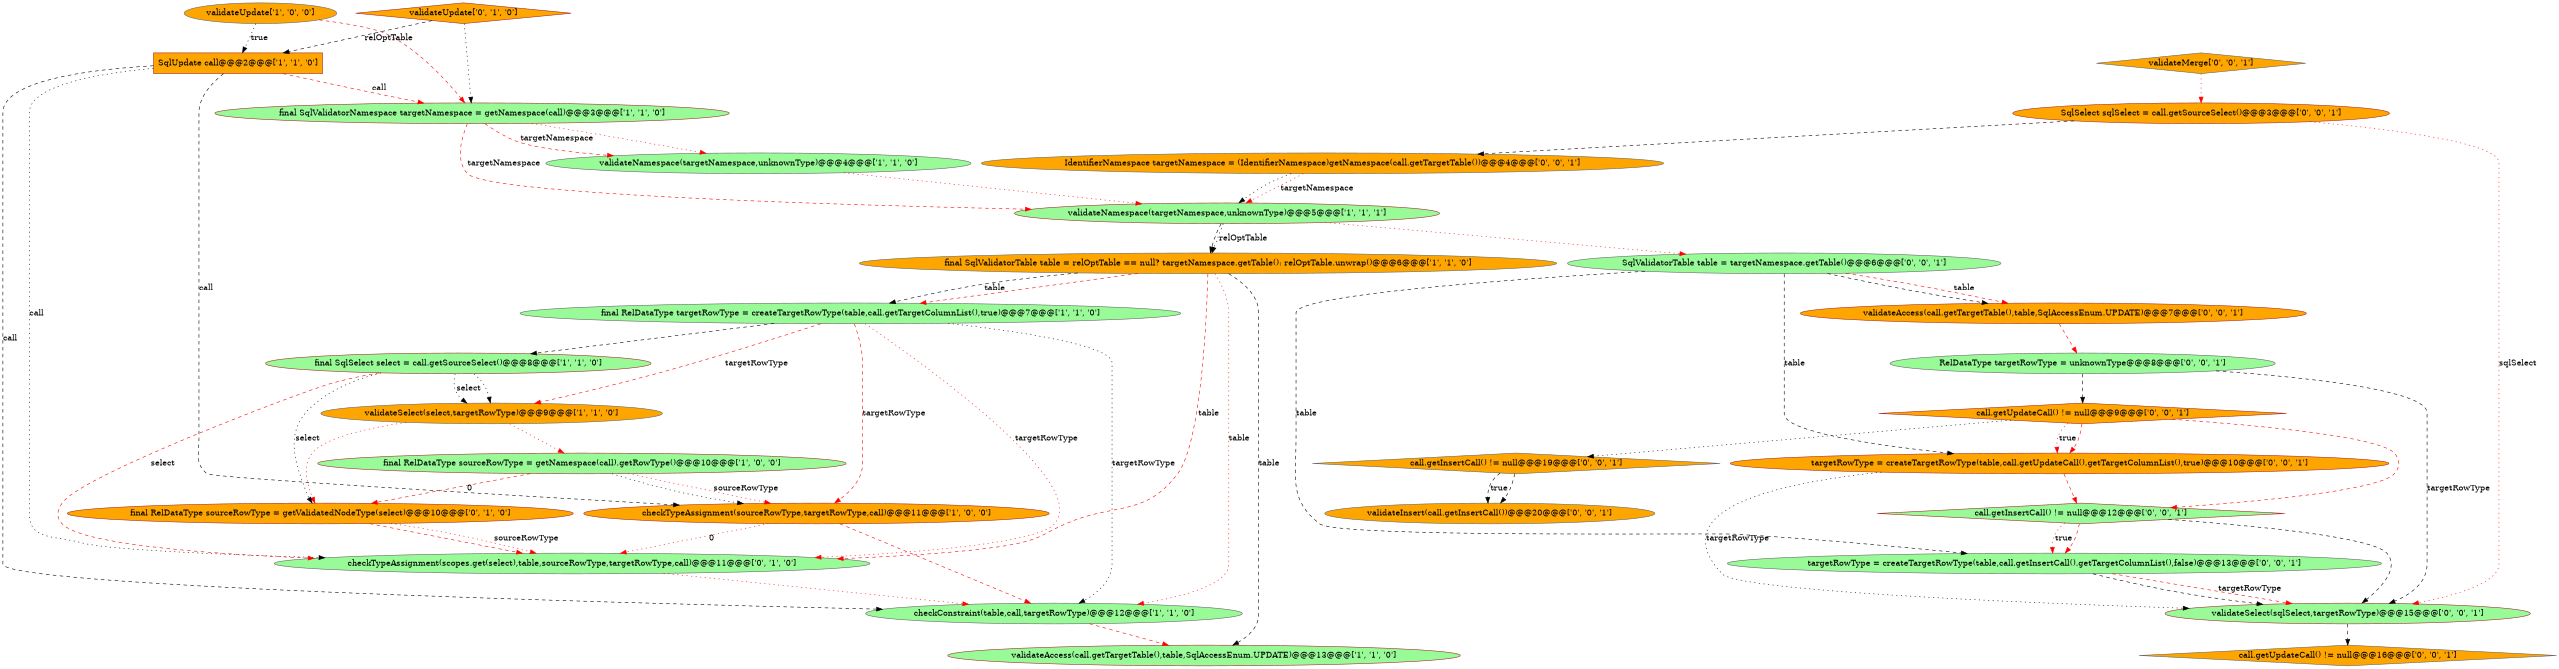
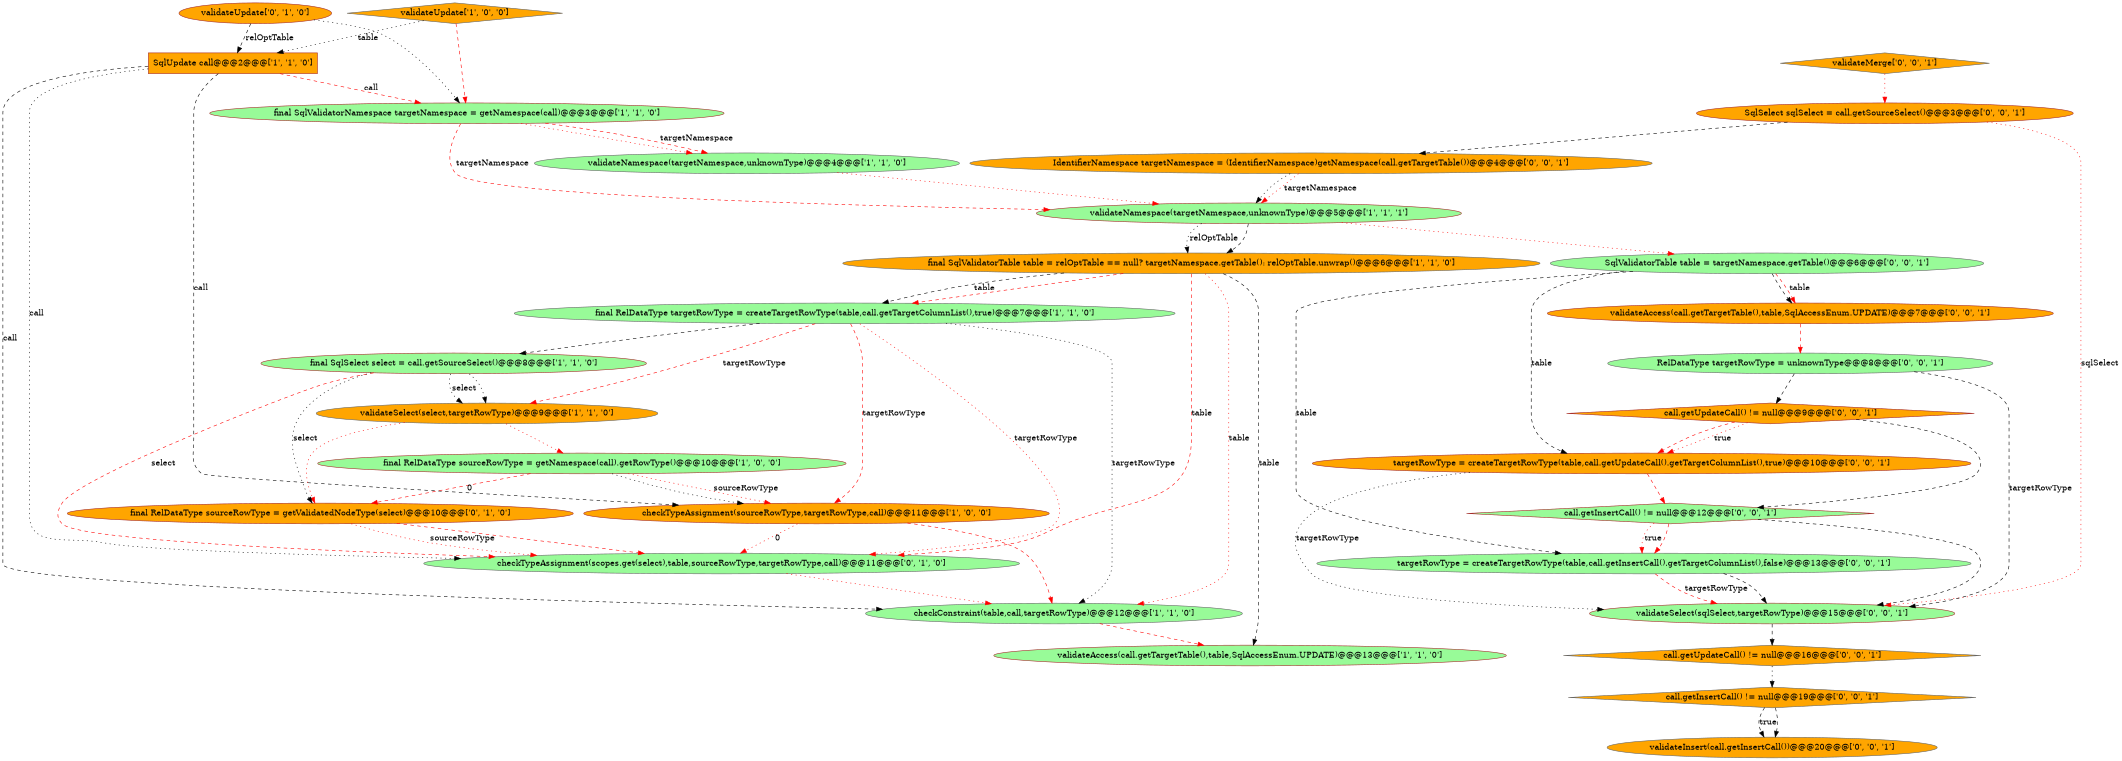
(260, 13) -> (455, 13)
(463, 13) -> (255, 13)
(260, 38) -> (368, 38)
(1802, 438) -> (1772, 674)
(2399, 461) -> (1945, 486)
